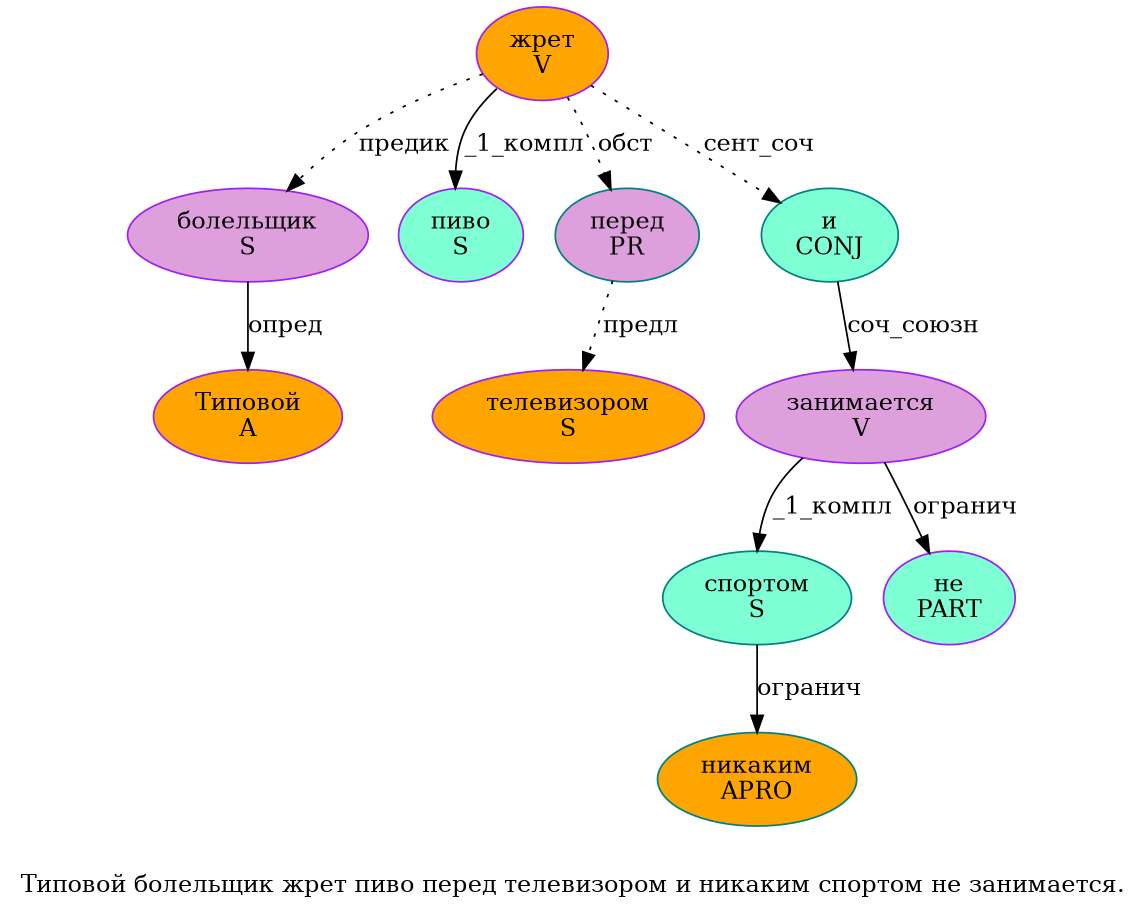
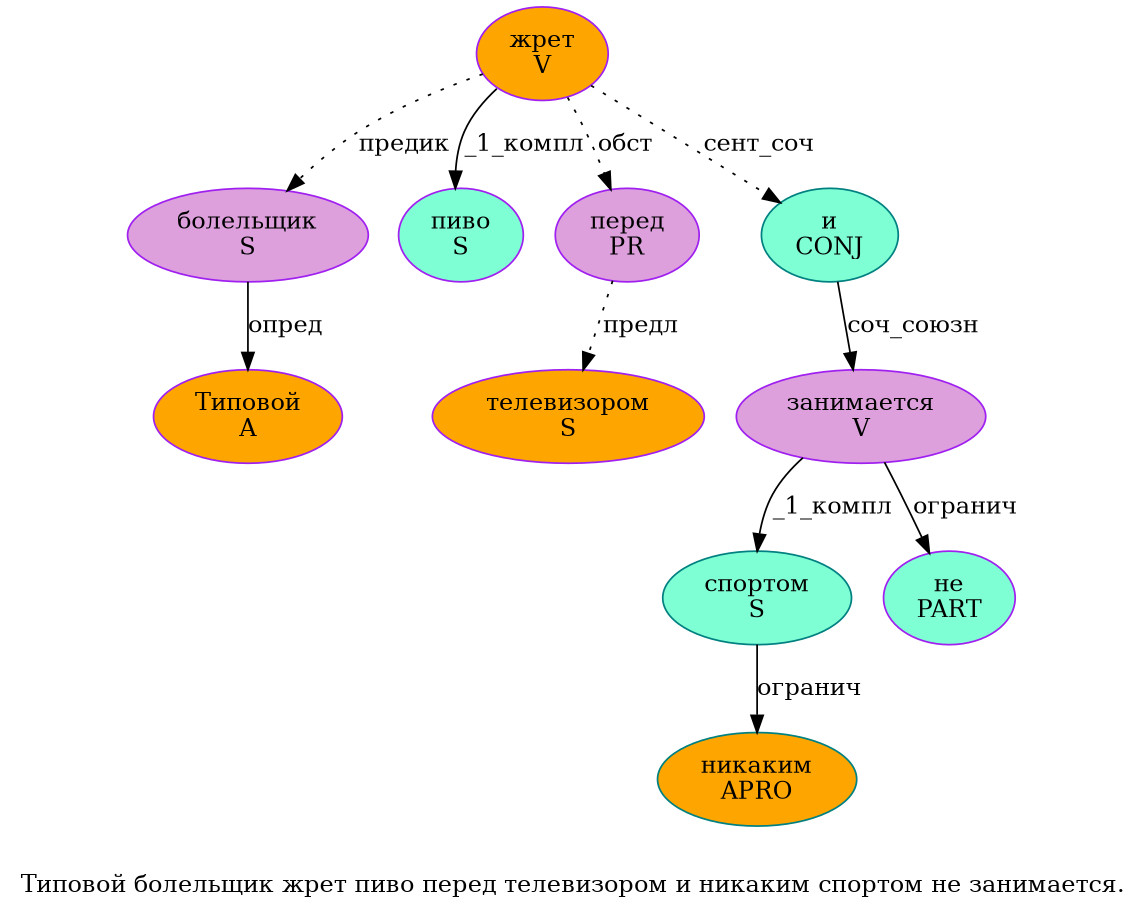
(627, 235) -> (627, 235)
